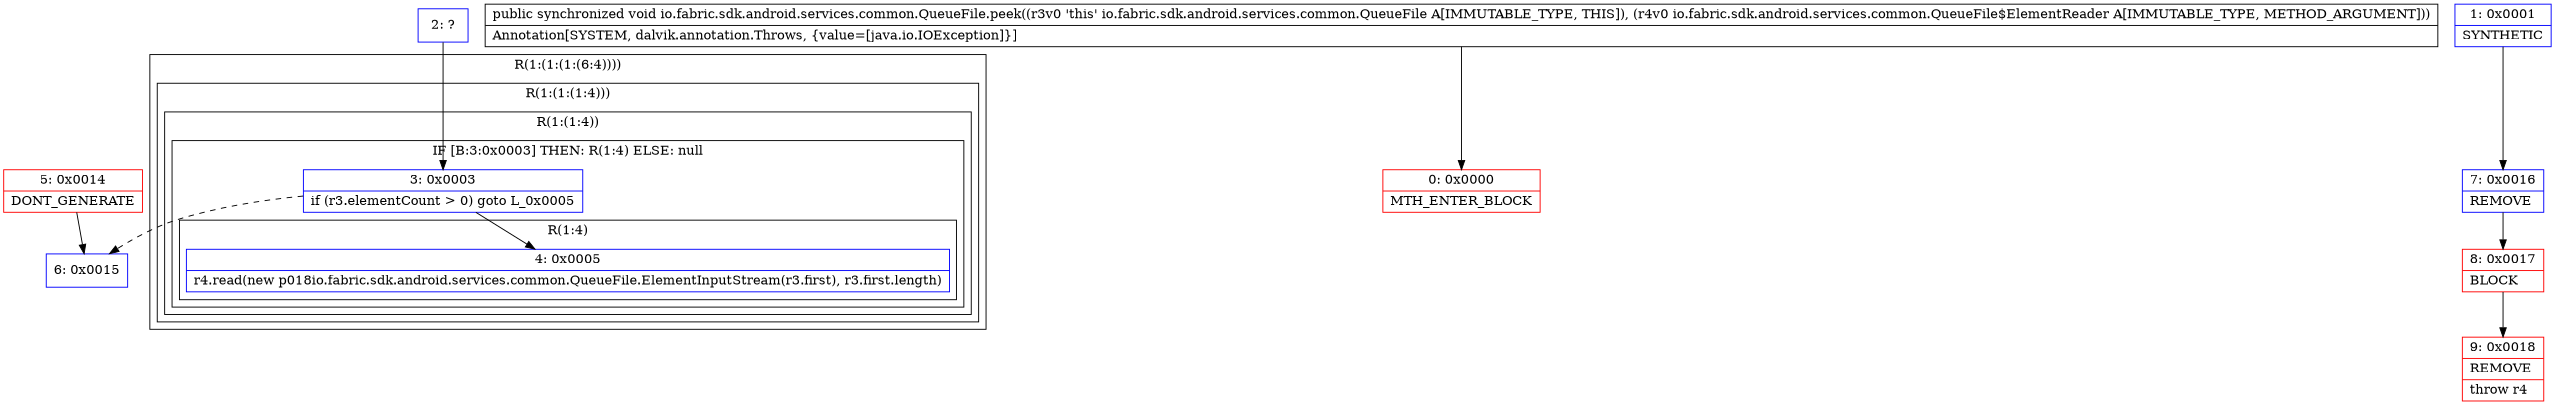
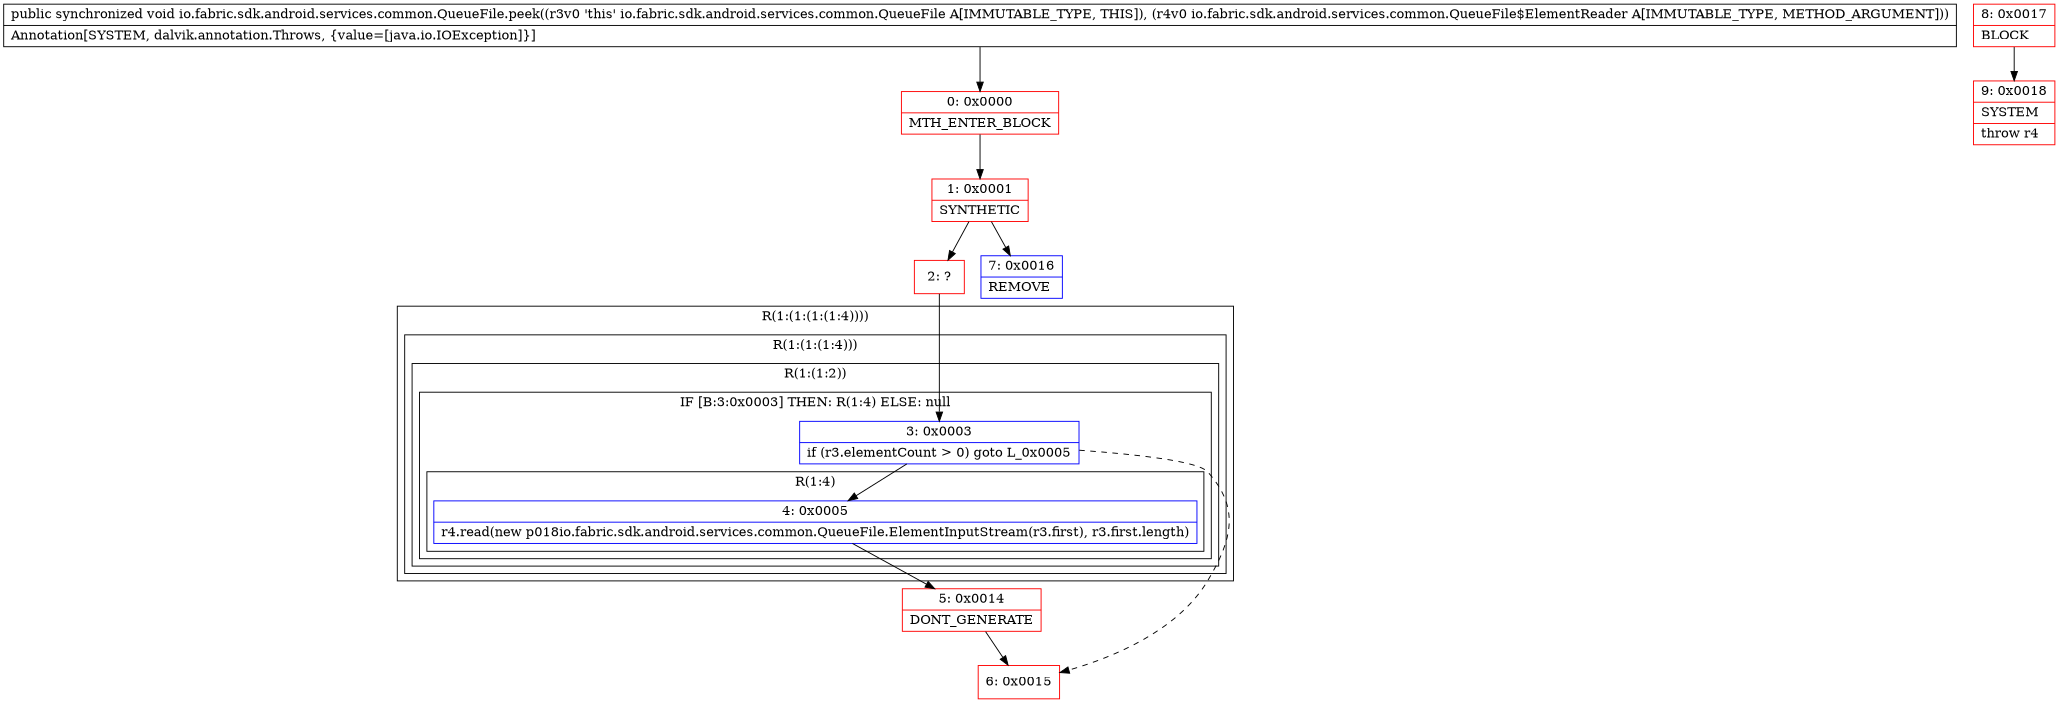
(443, 25) -> (939, 277)
(2503, 25) -> (980, 200)
(568, 65) -> (815, 317)
(568, 123) -> (815, 374)
none -> (980, 152)
(2503, 226) -> none
none -> (961, 237)
(87, 271) -> (1019, 682)
(2501, 369) -> (2010, 112)
none -> (889, 564)
